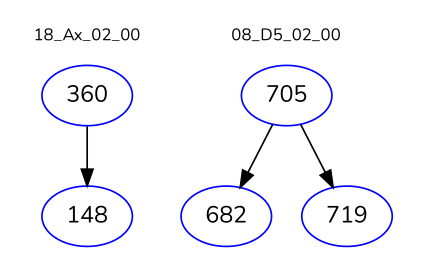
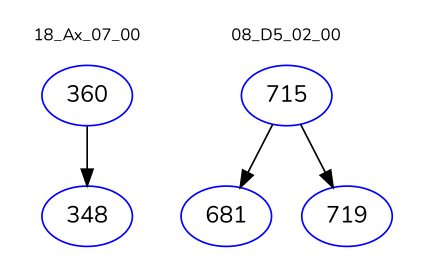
(87, 36) -> (87, 36)
(287, 96) -> (287, 96)
(87, 216) -> (87, 216)
(226, 216) -> (226, 216)
